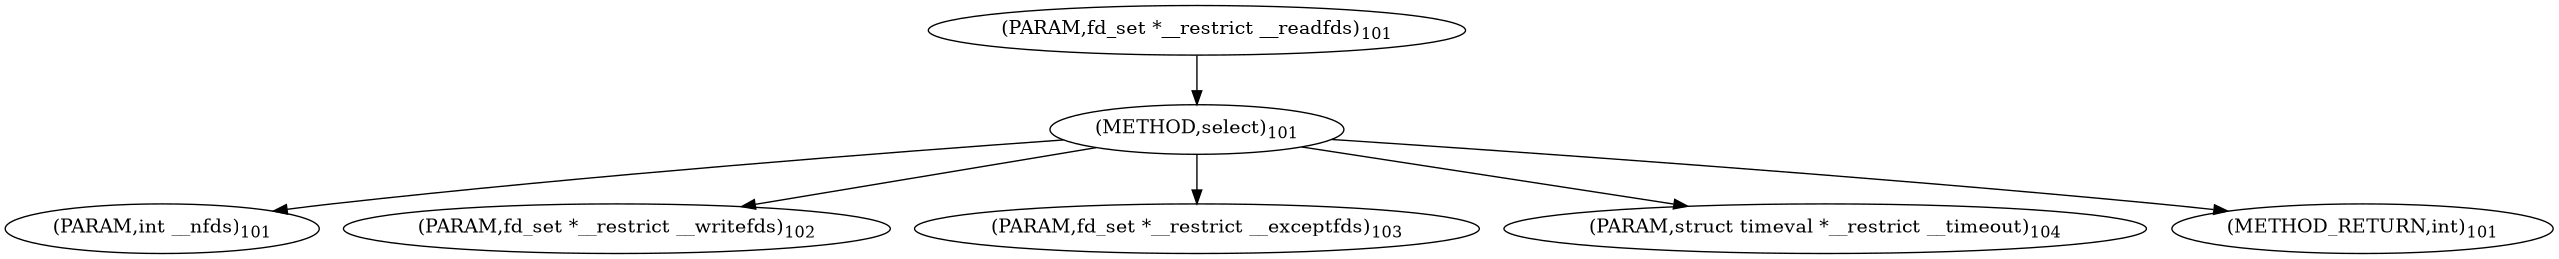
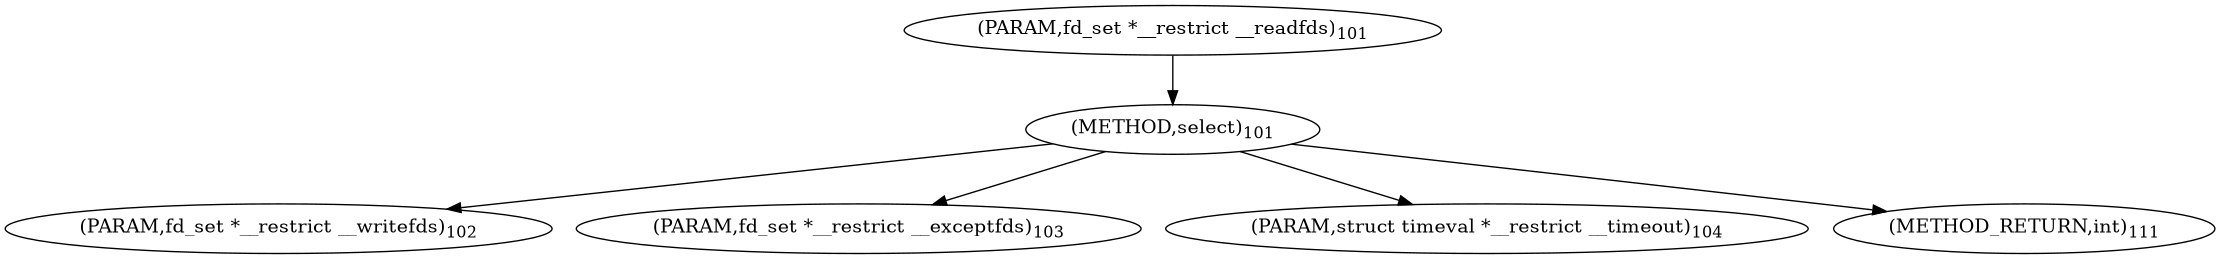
(2482, 227) -> (2144, 227)
(162, 229) -> none
